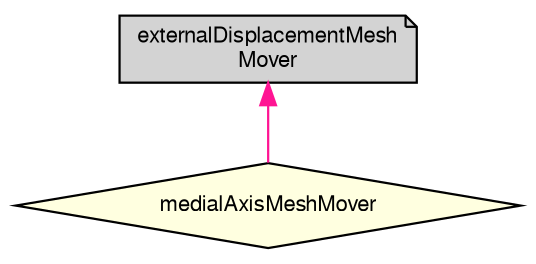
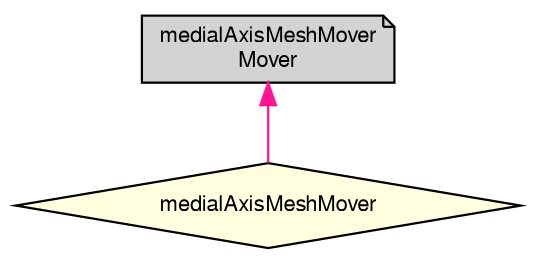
(268, 49) -> (268, 49)
